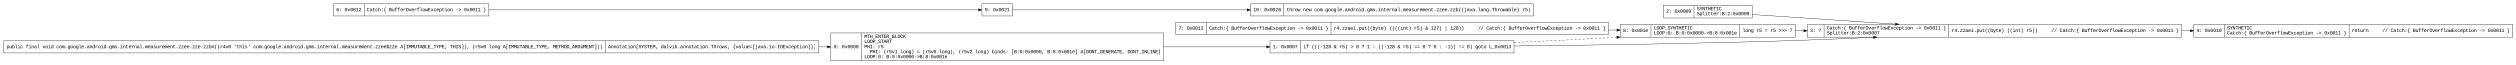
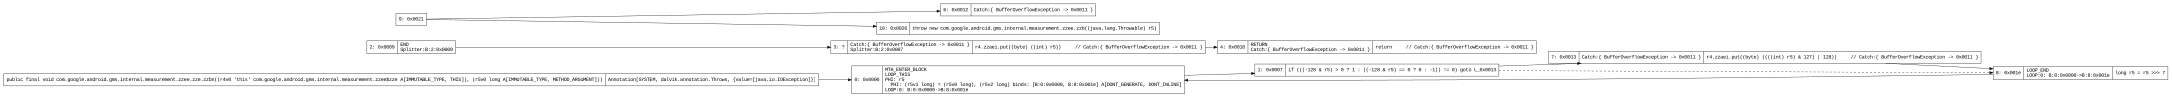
(1709, 9) -> (404, 45)
(734, 10) -> (682, 15)
(1673, 28) -> (2038, 70)
(2240, 28) -> (1259, 45)
(1800, 31) -> (1591, 79)
(878, 42) -> (898, 75)
(1694, 43) -> (1538, 65)
